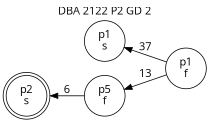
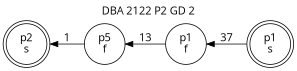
(105, 41) -> (270, 44)
(149, 56) -> (231, 44)
(67, 90) -> (67, 38)
